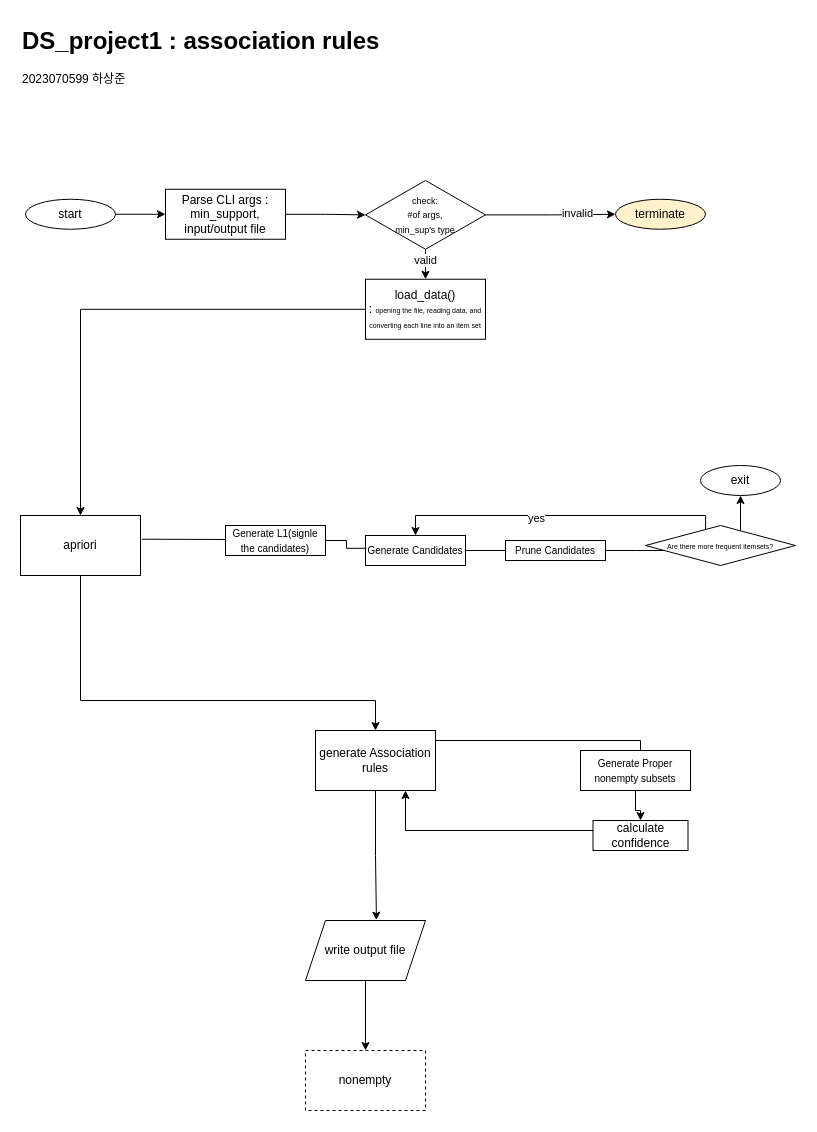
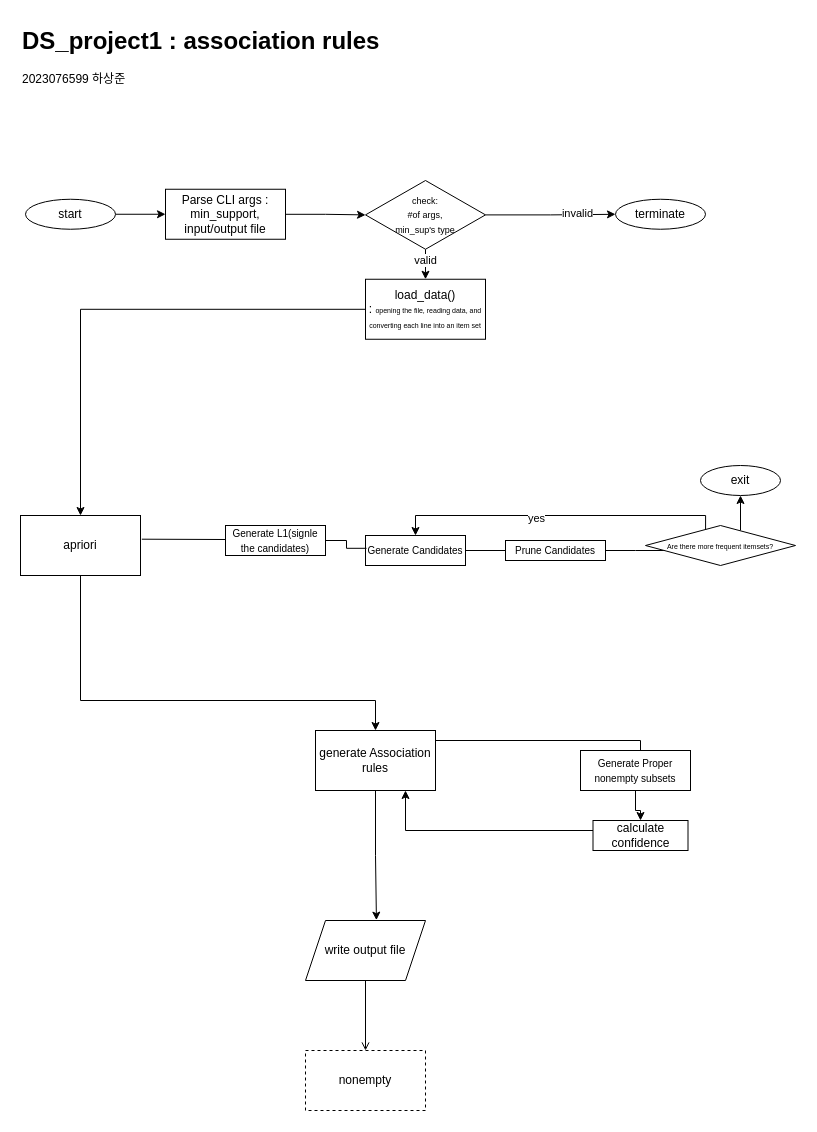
(116, 42) -> (116, 42)
(661, 214) -> (661, 214)
(366, 1042) -> (366, 1043)
